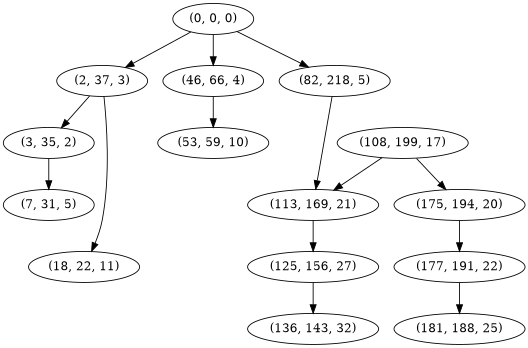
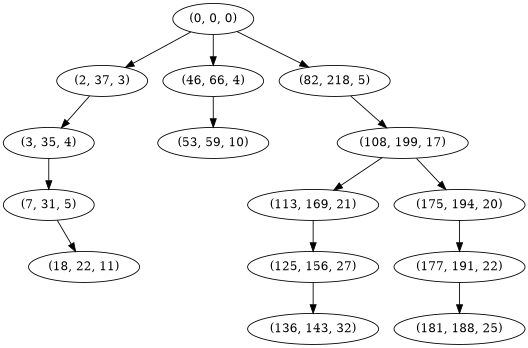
(325, 139) -> (365, 109)
(49, 143) -> (49, 143)
(107, 171) -> (64, 232)
